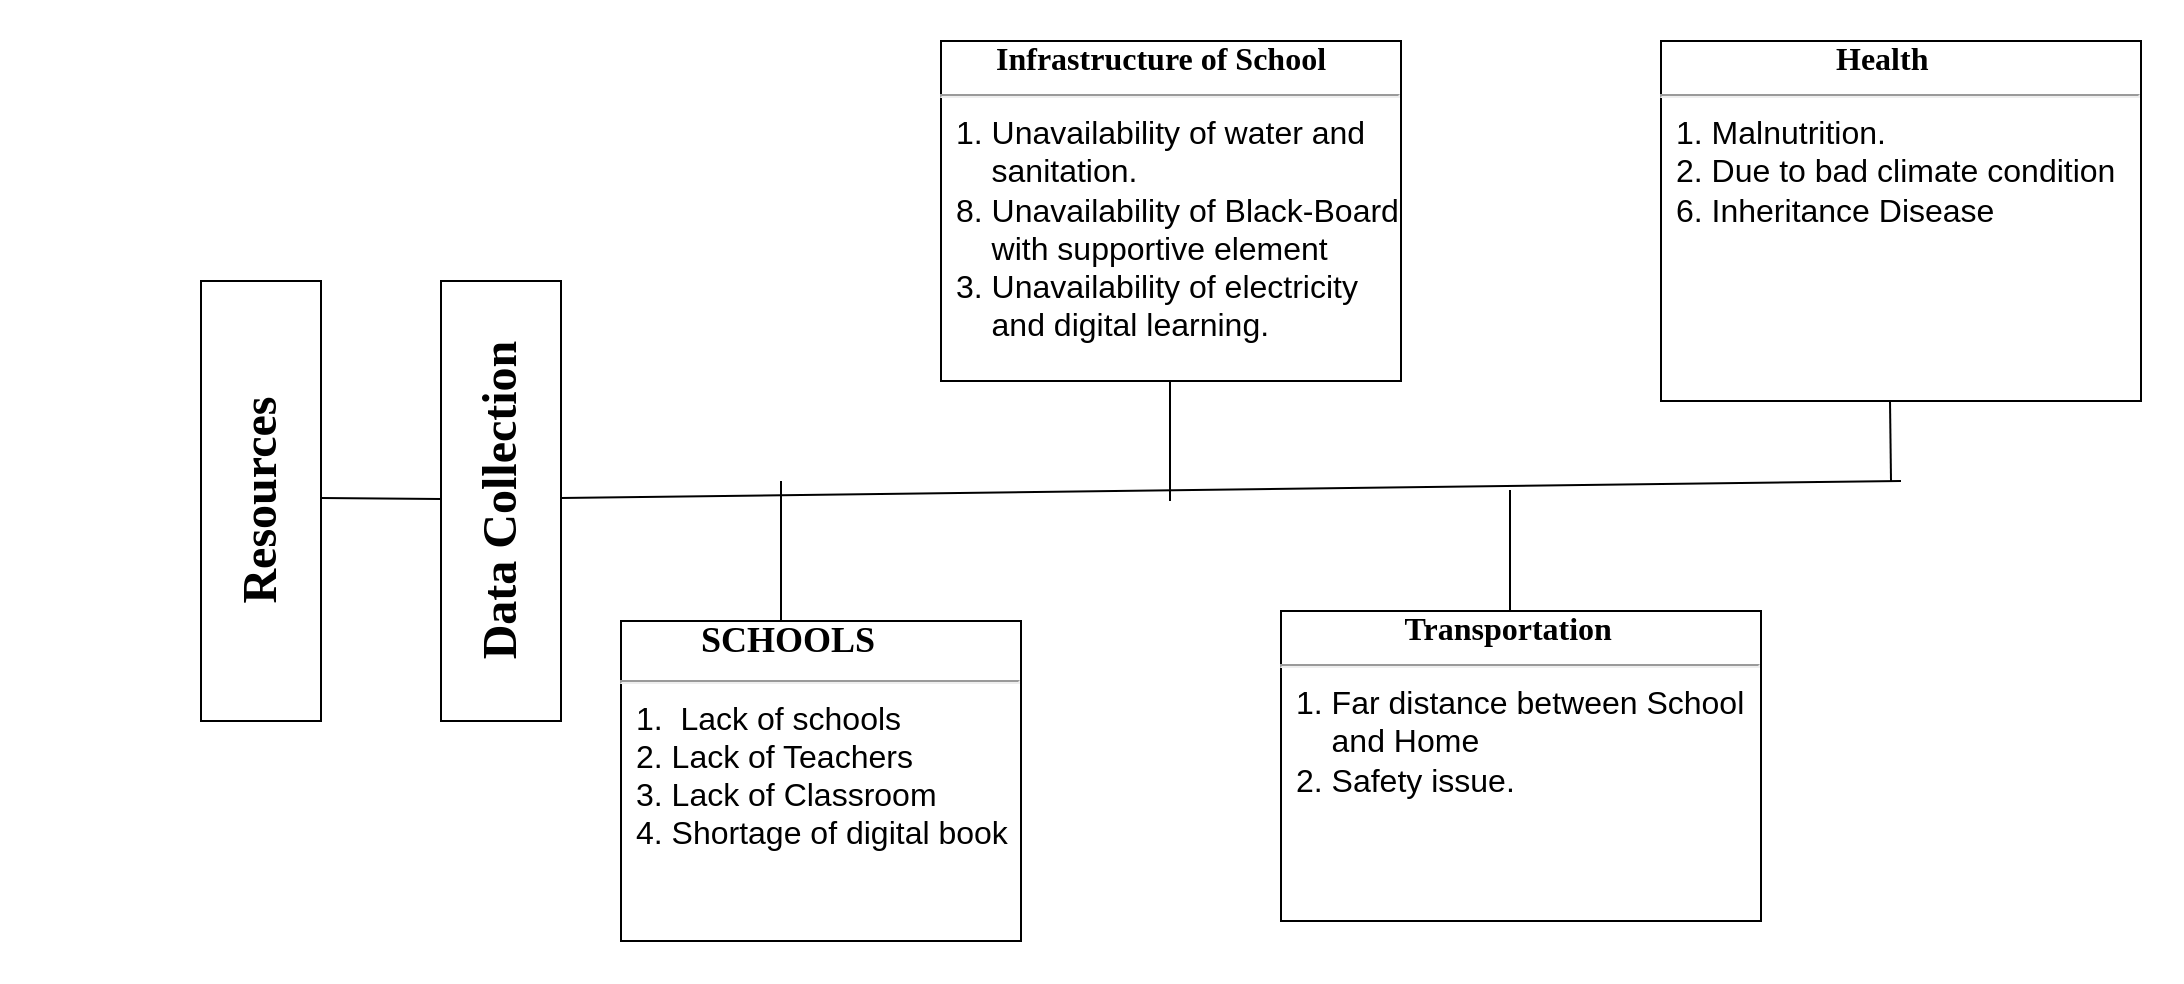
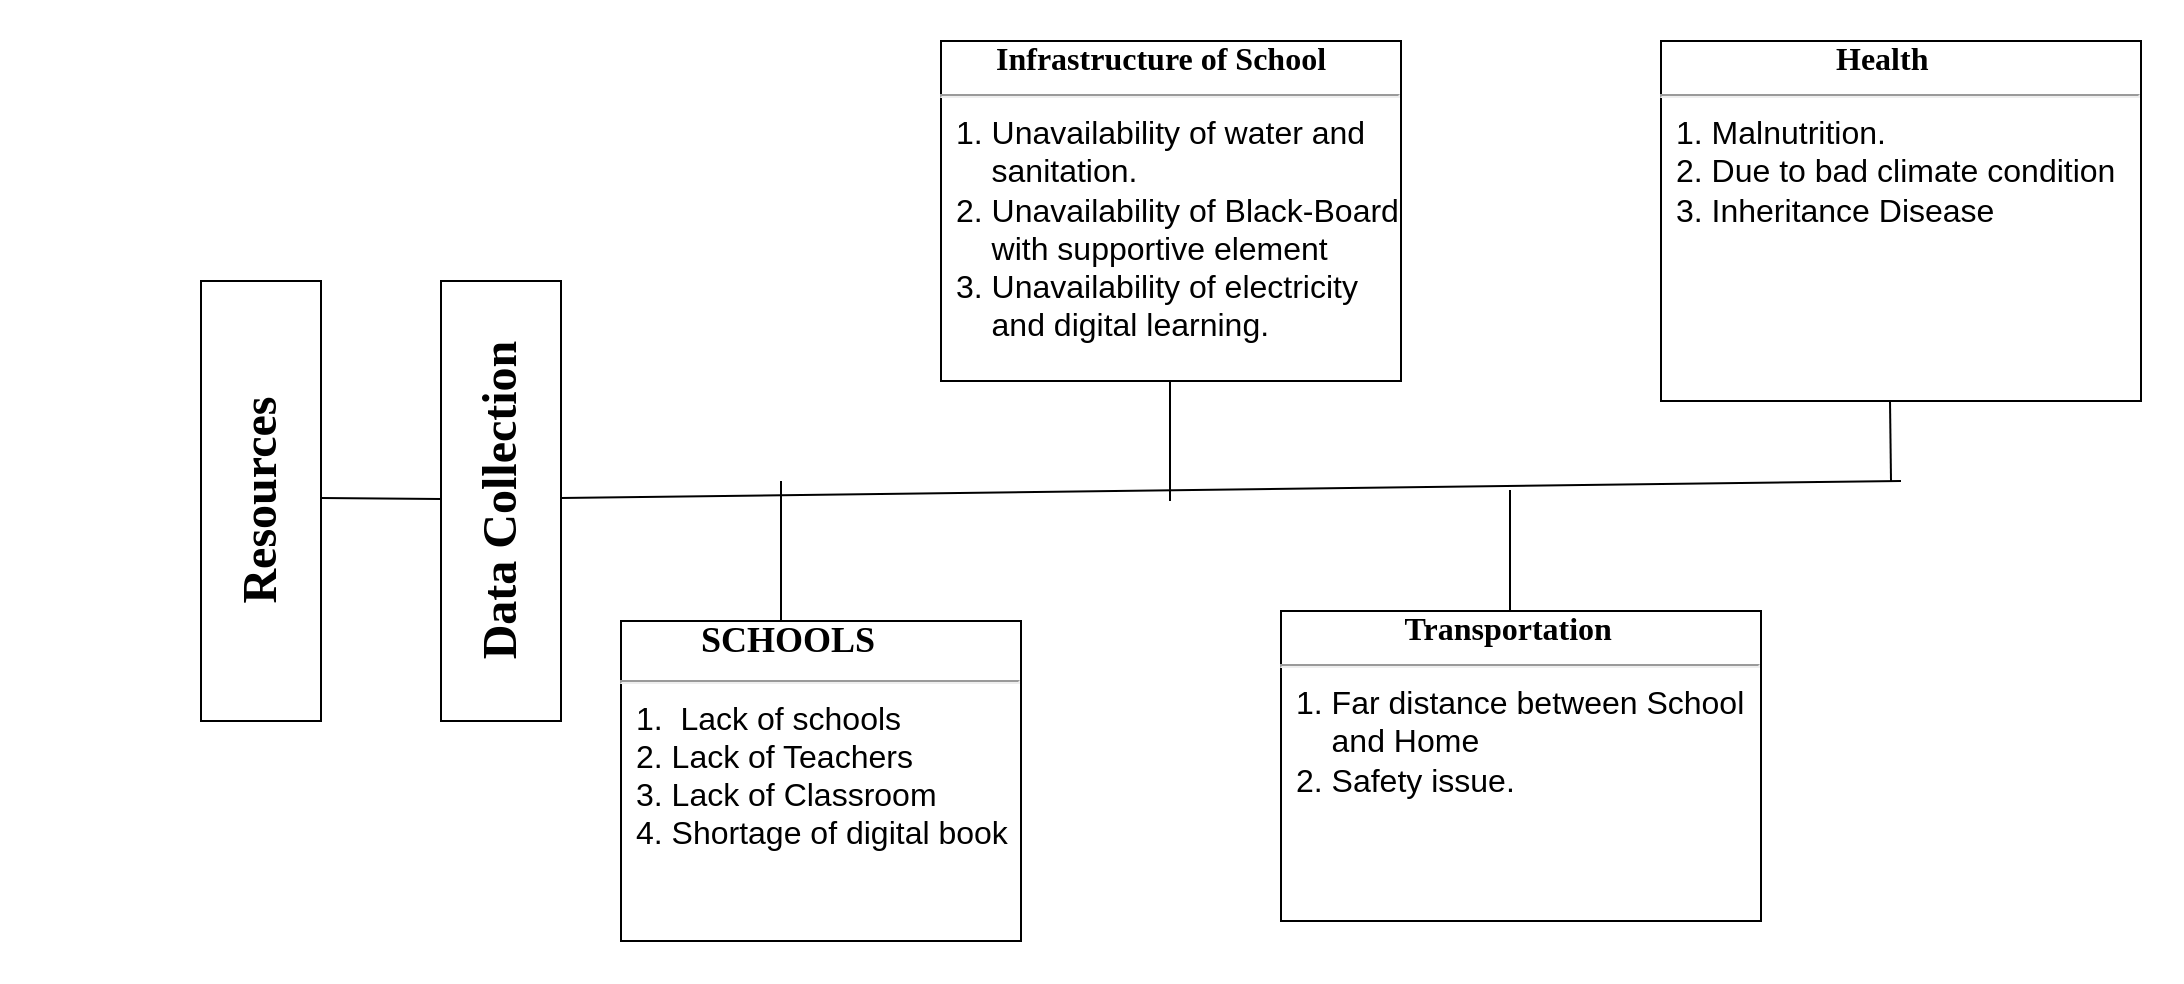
(1897, 118) -> (1897, 118)
(1186, 175) -> (1186, 175)
